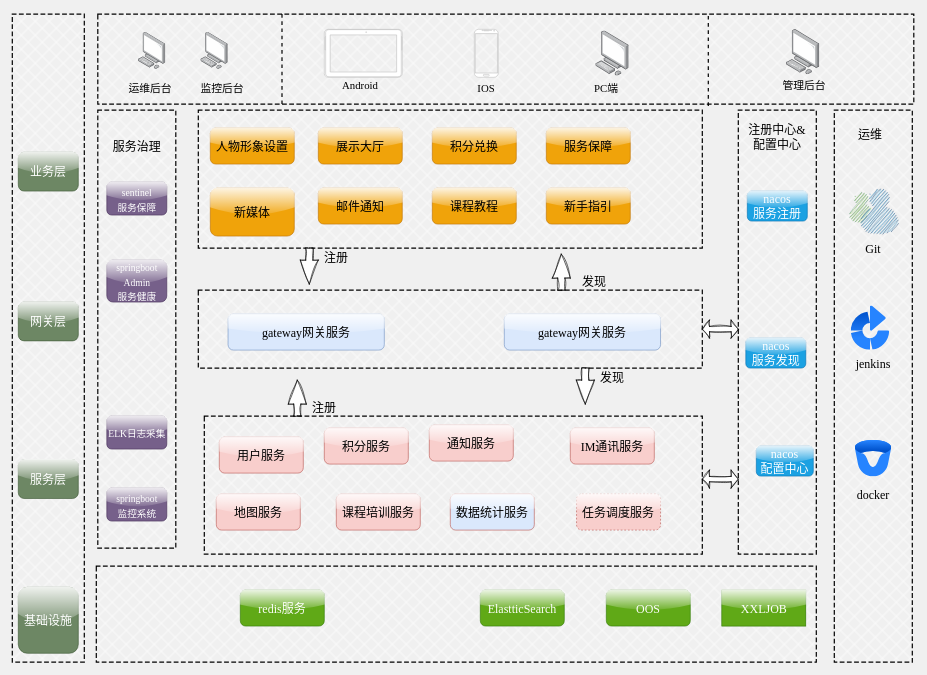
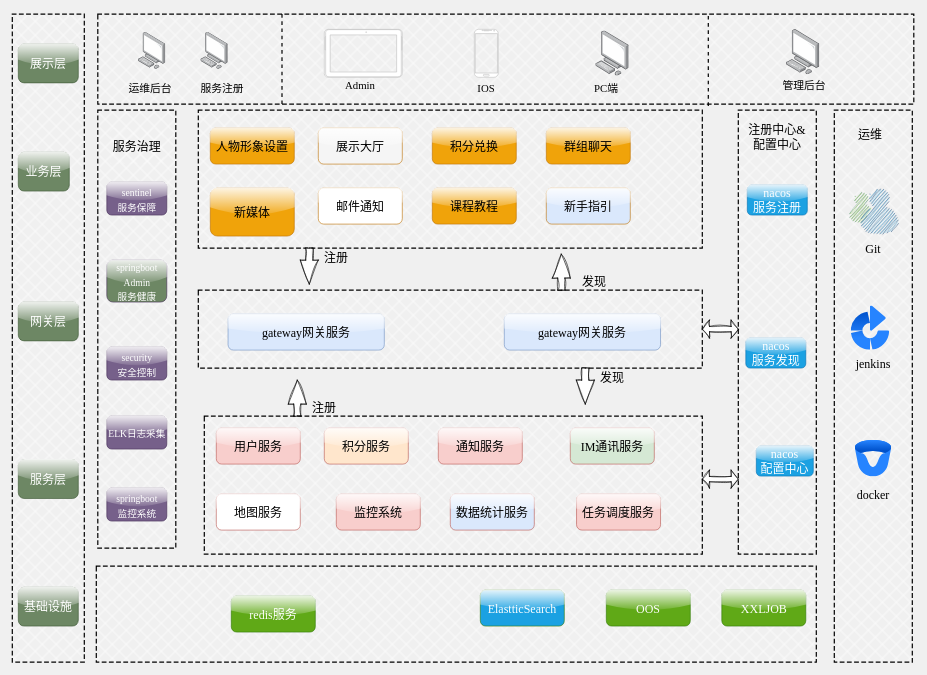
none -> (48, 63)
(360, 86) -> (360, 86)
(222, 89) -> (222, 89)
(360, 146) -> (360, 146)
(588, 146) -> (588, 146)
(48, 172) -> (44, 172)
(360, 206) -> (360, 206)
(588, 206) -> (588, 206)
(777, 206) -> (777, 200)
(137, 281) -> (137, 281)
none -> (137, 364)
(471, 443) -> (480, 446)
(366, 446) -> (366, 446)
(612, 446) -> (612, 446)
(261, 455) -> (258, 446)
(258, 512) -> (258, 512)
(378, 512) -> (378, 512)
(619, 512) -> (619, 512)
(282, 608) -> (273, 614)
(522, 608) -> (522, 608)
(764, 608) -> (764, 608)
(48, 620) -> (48, 607)
